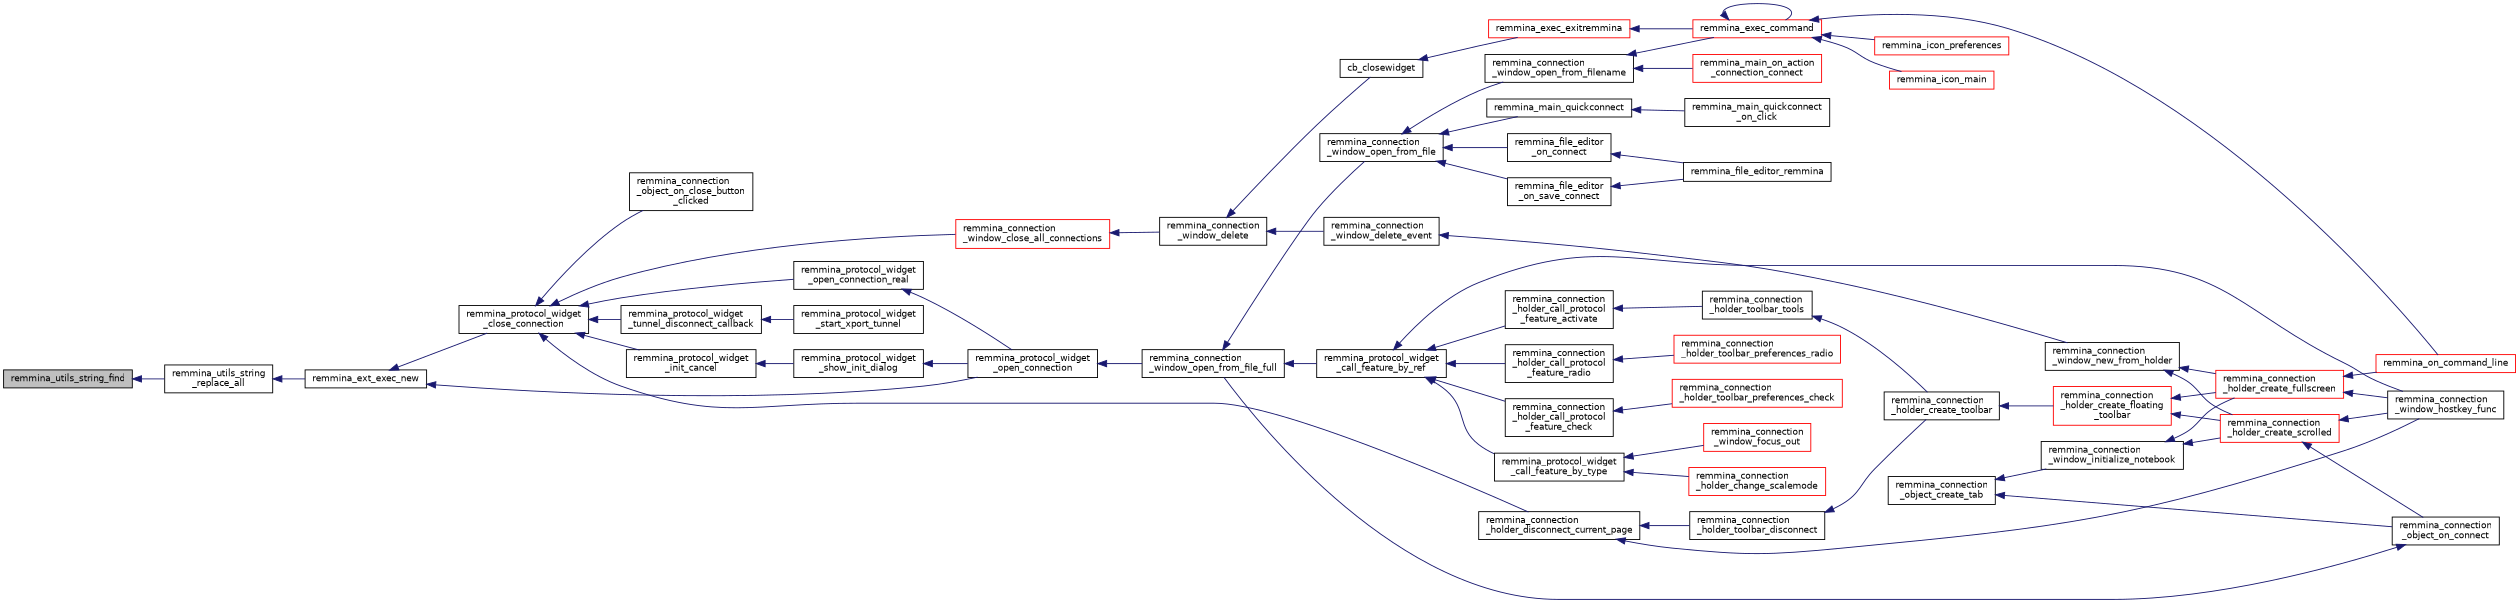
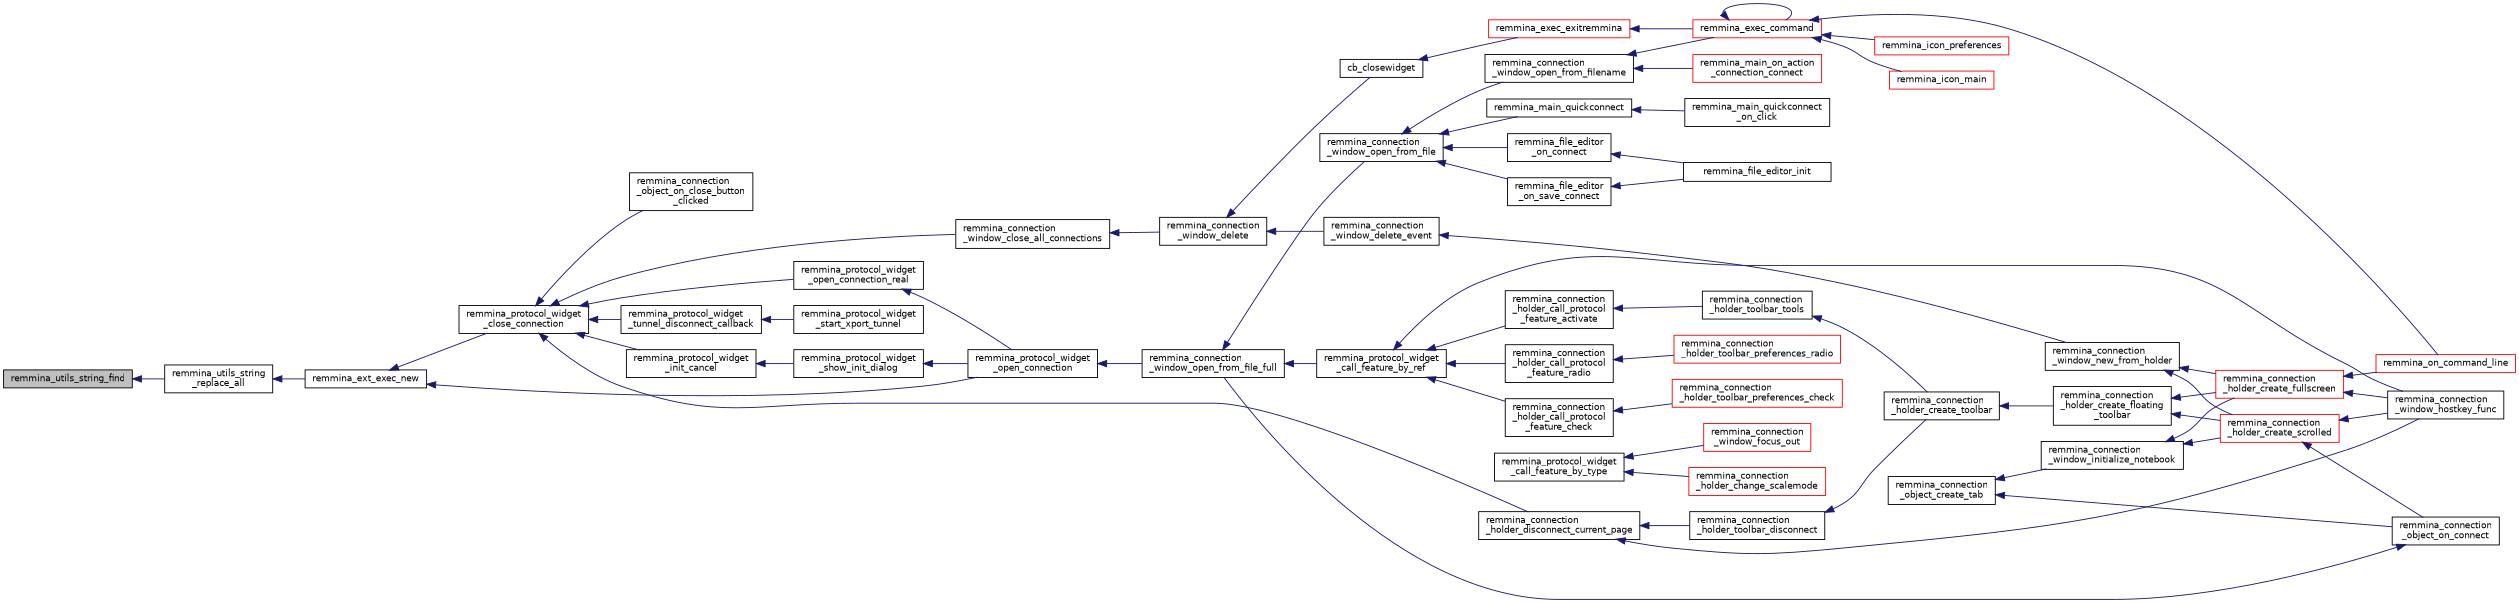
(1757, 172) -> (1757, 172)
(1033, 234) -> (1033, 234)
(2112, 406) -> (2112, 406)
(1462, 419) -> none
